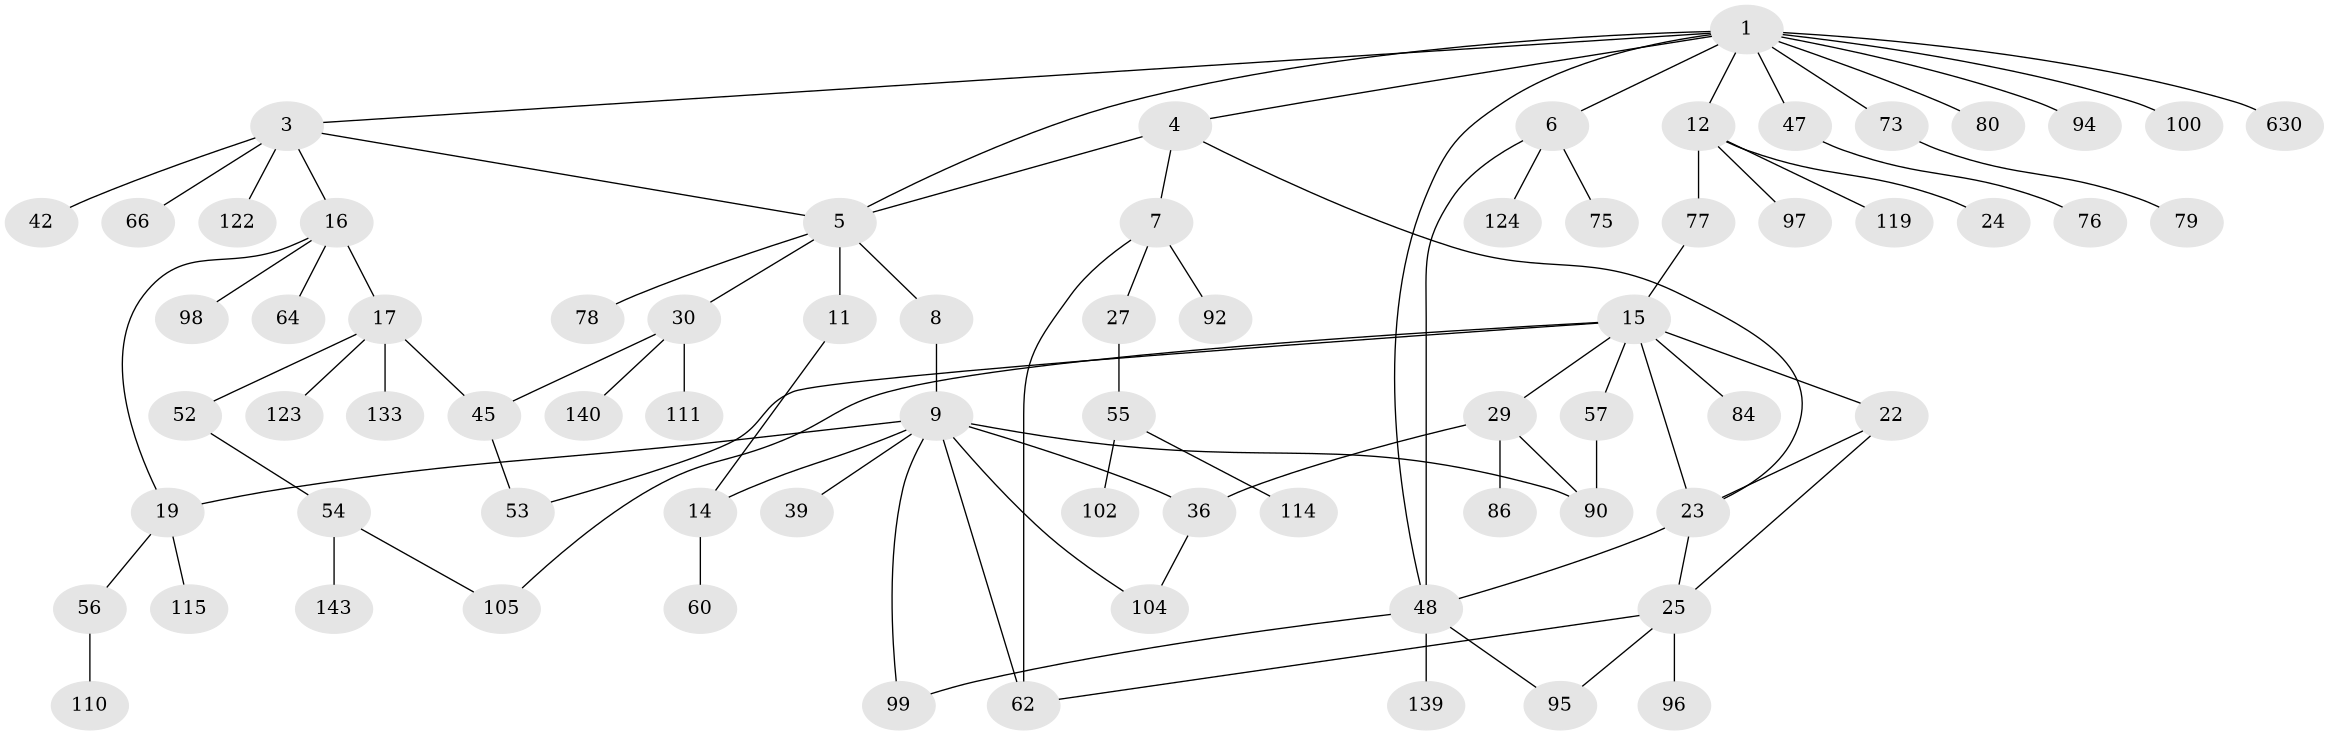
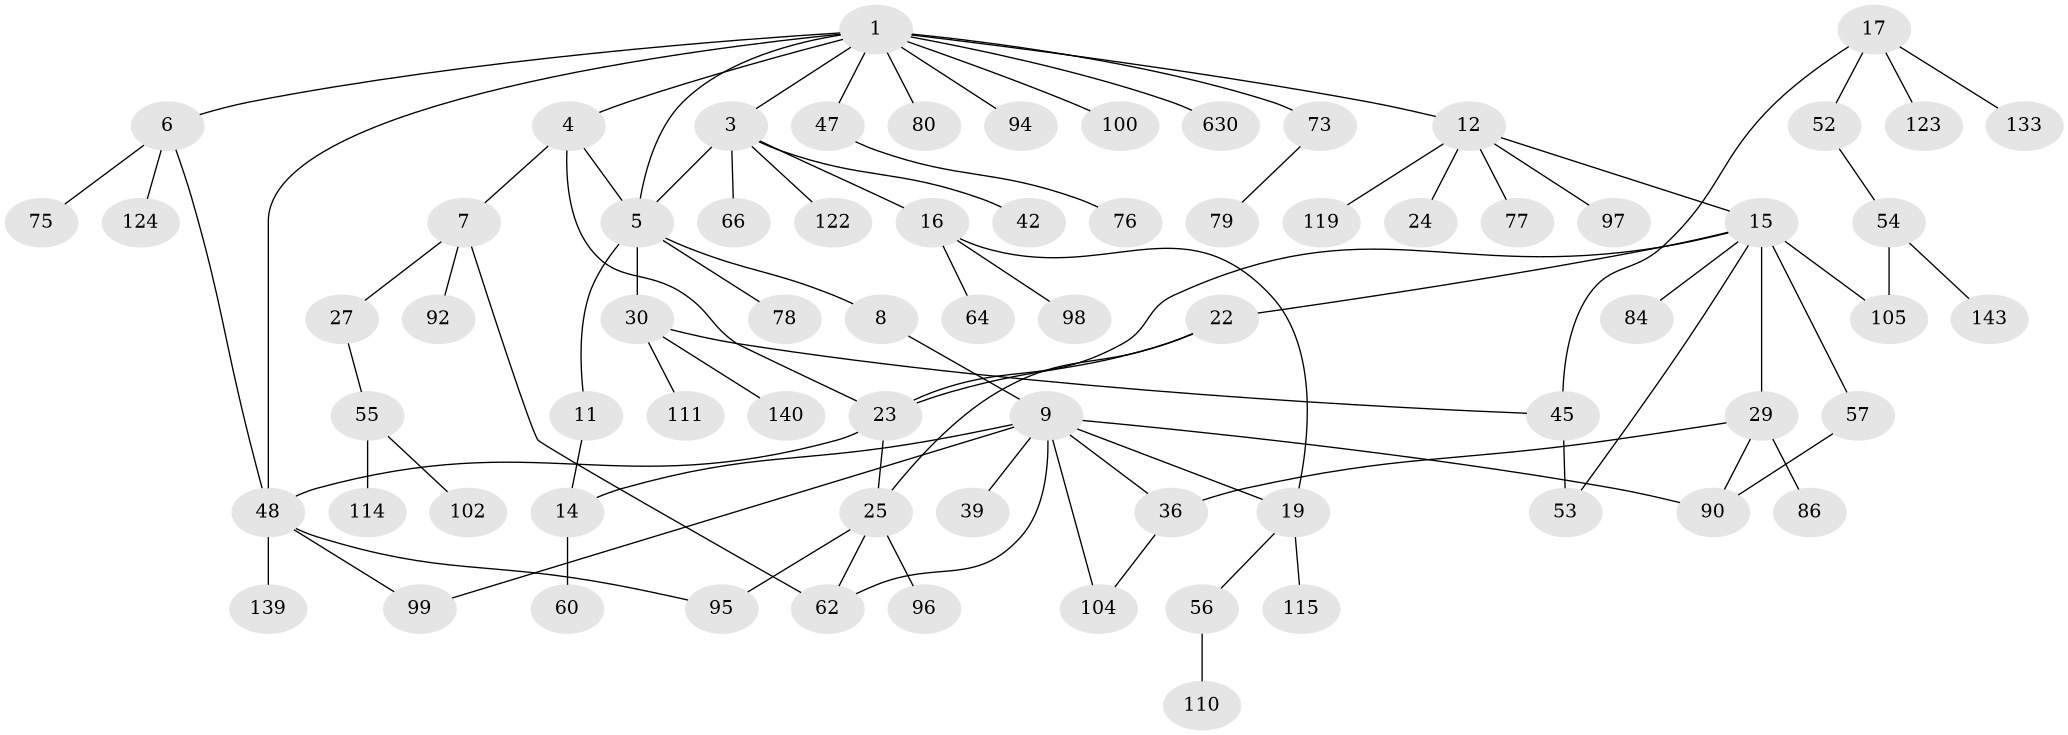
(361, 271) -> none
(1666, 271) -> (1615, 174)
